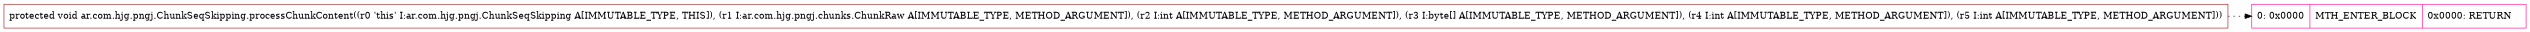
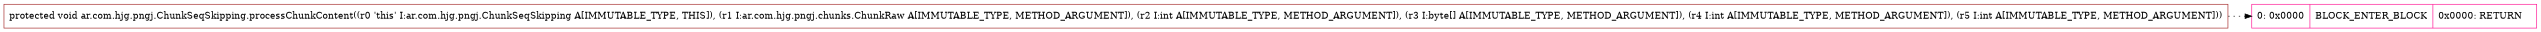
(2366, 16) -> (2371, 16)
